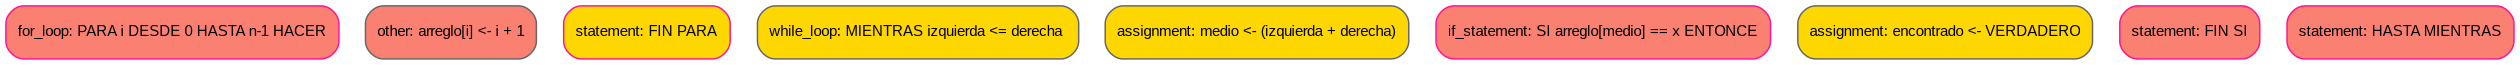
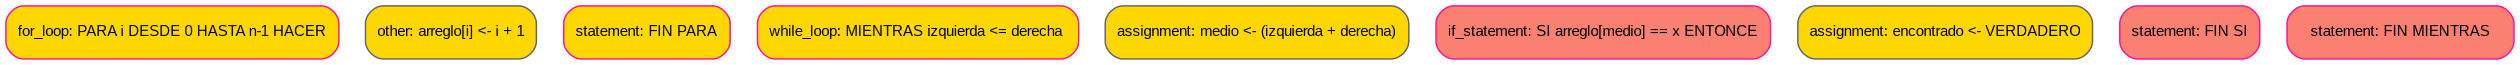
(172, 32) -> (172, 32)
(451, 32) -> (451, 32)
(918, 32) -> (918, 32)
(2401, 32) -> (2401, 32)
